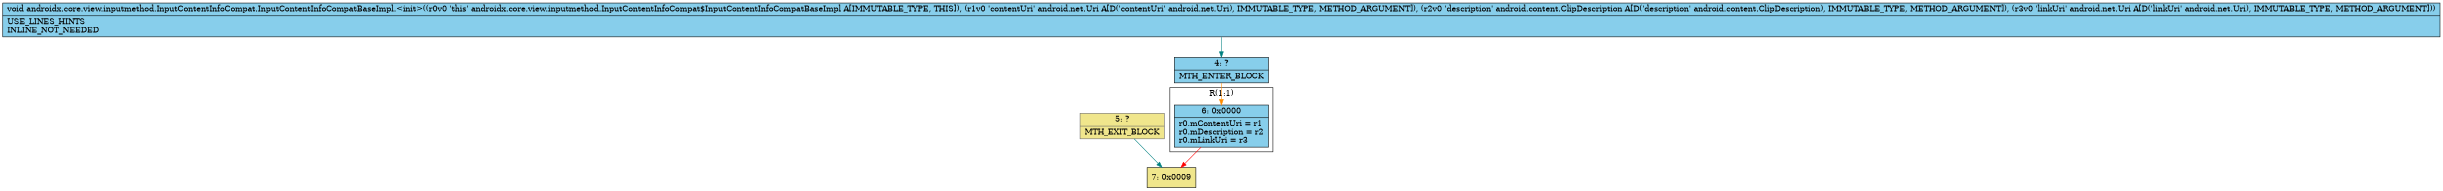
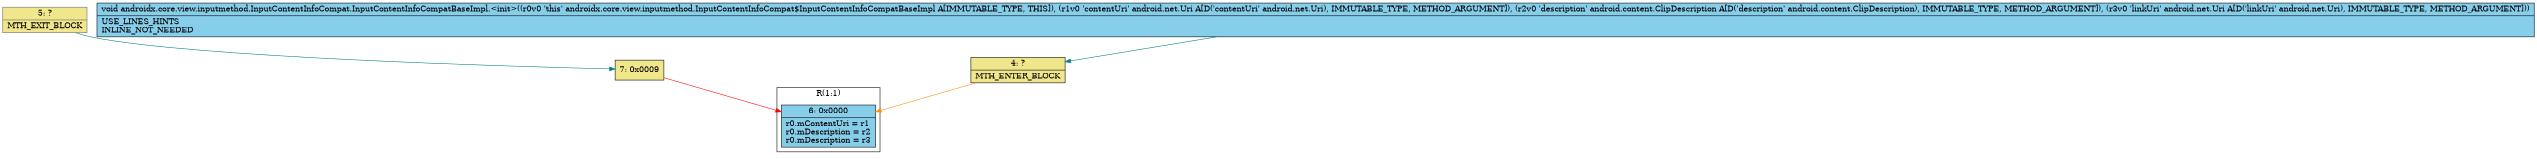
(1221, 70) -> (1018, 70)
(1213, 140) -> (828, 140)
(1193, 155) -> (720, 94)
